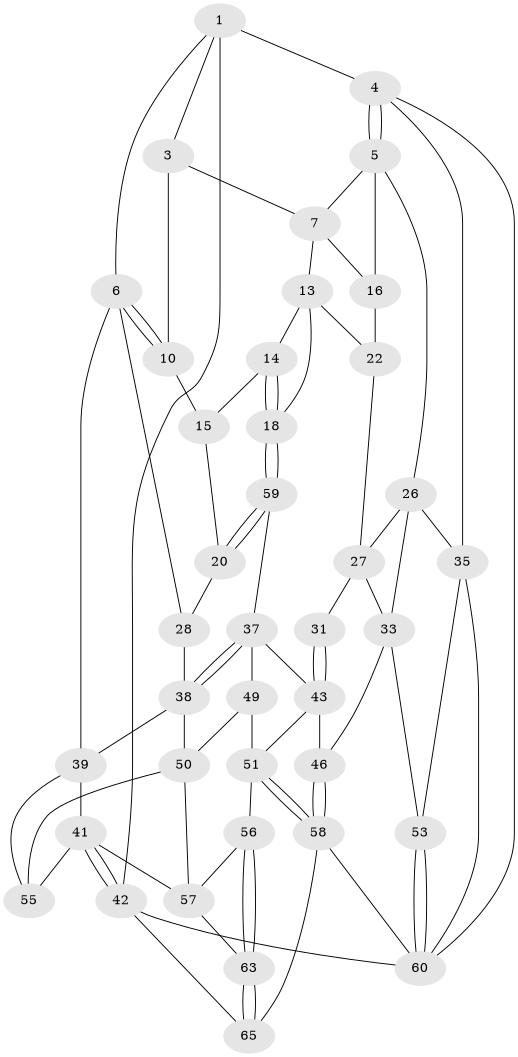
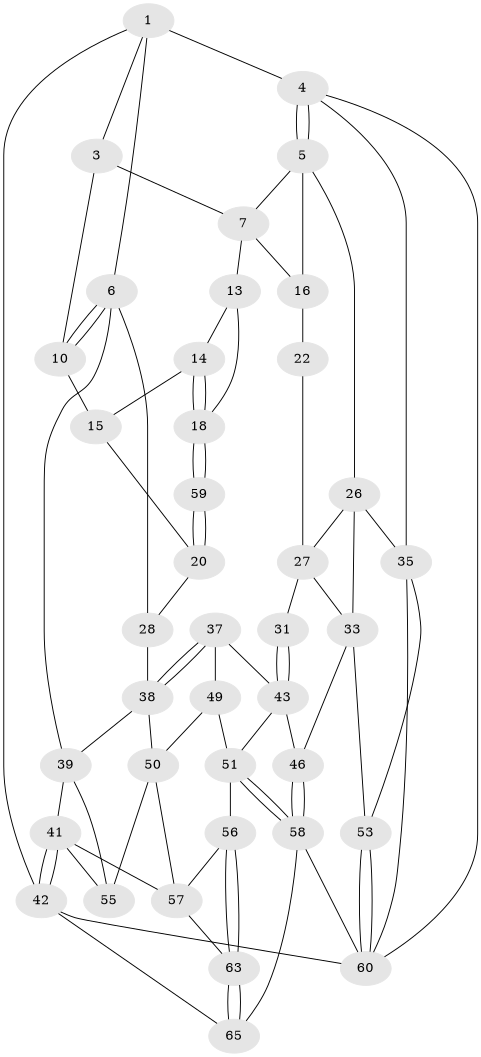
(341, 325) -> none
(262, 562) -> none
